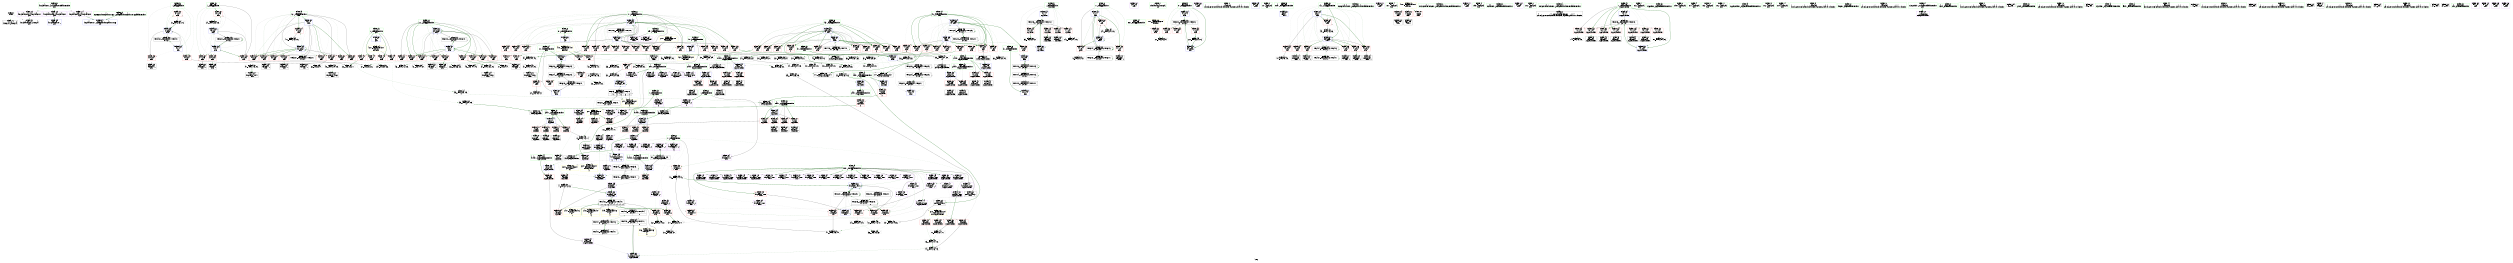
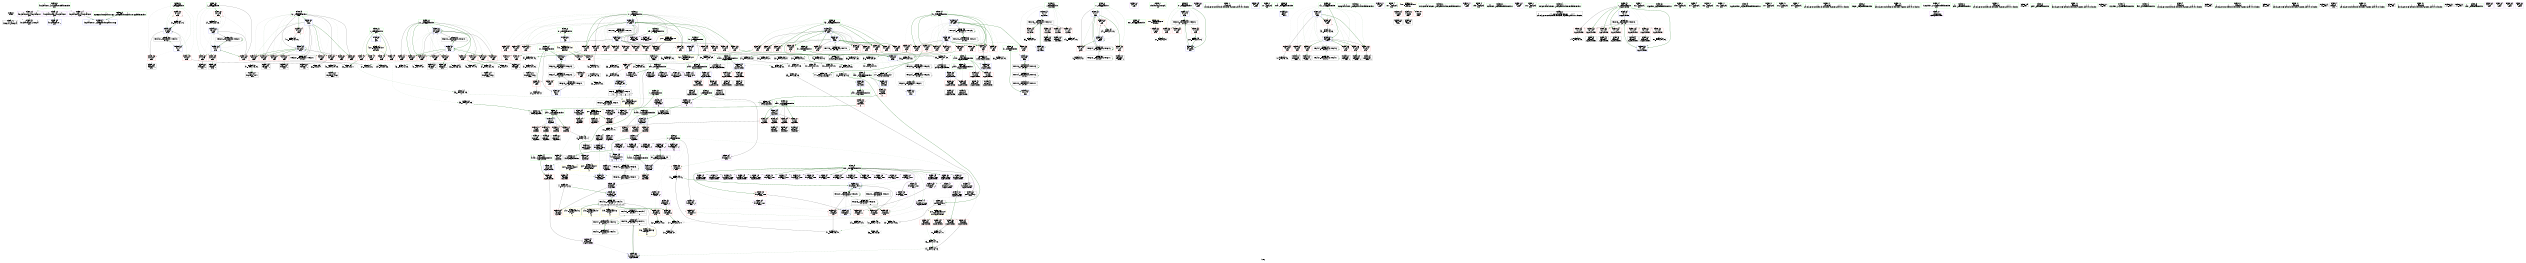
none -> (1769, 5)
